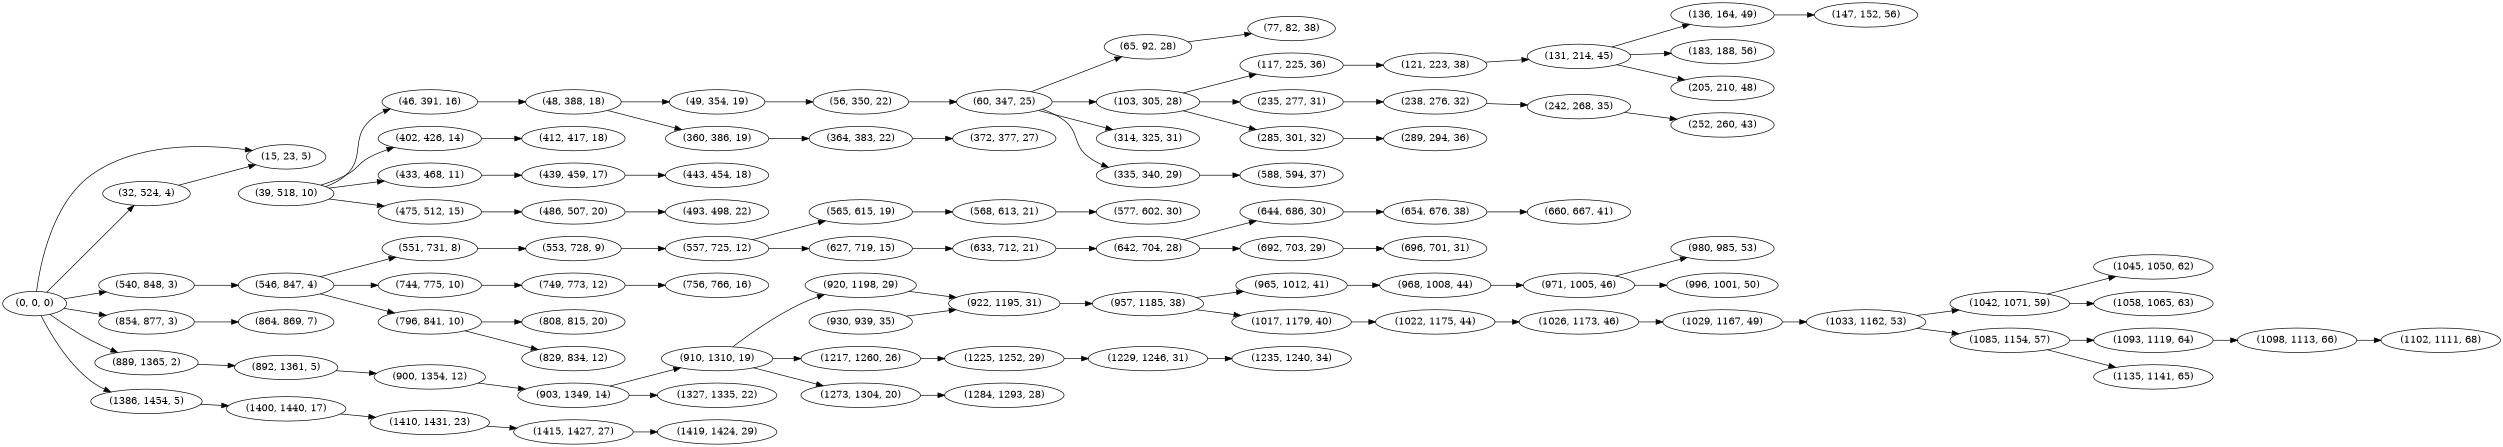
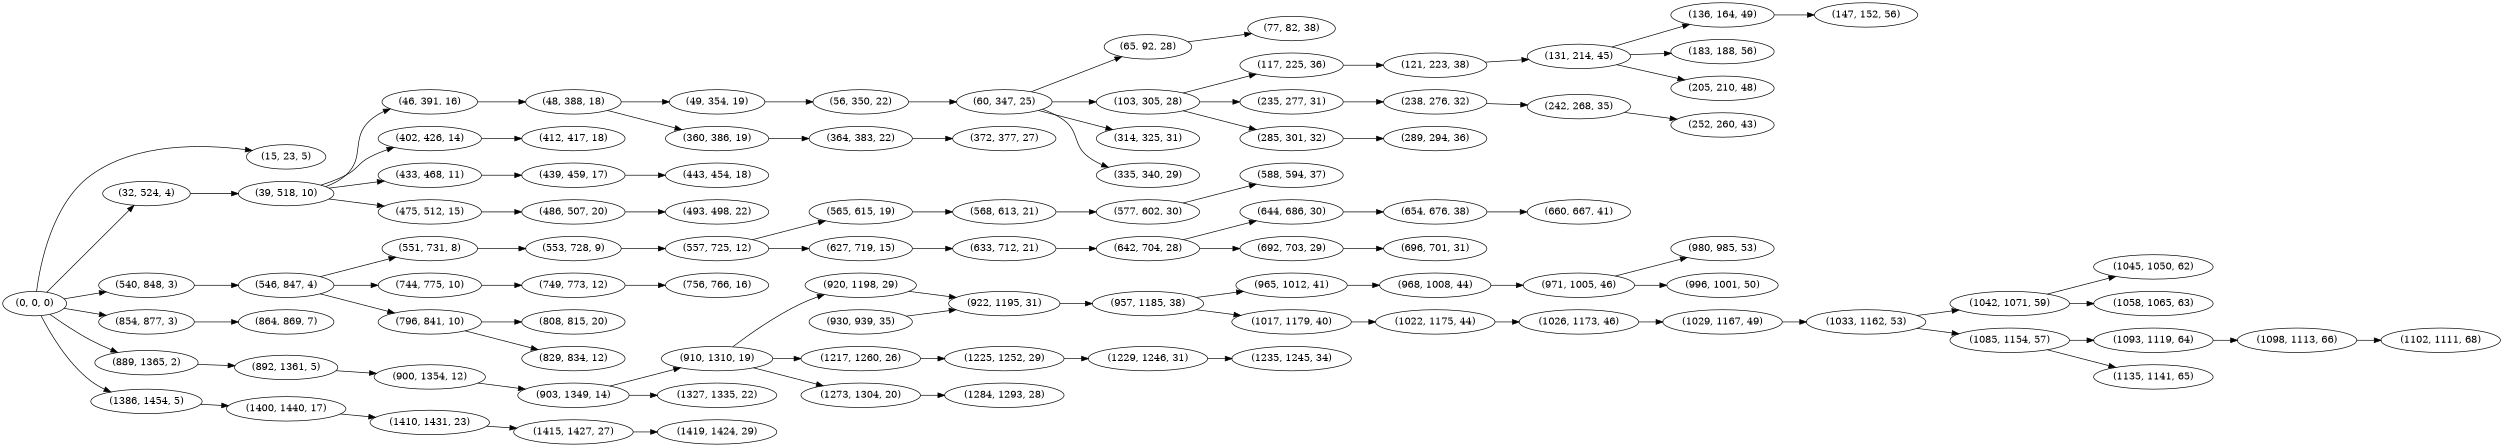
(1216, 175) -> (1216, 194)
(214, 176) -> (211, 194)
(1292, 359) -> (1292, 359)
